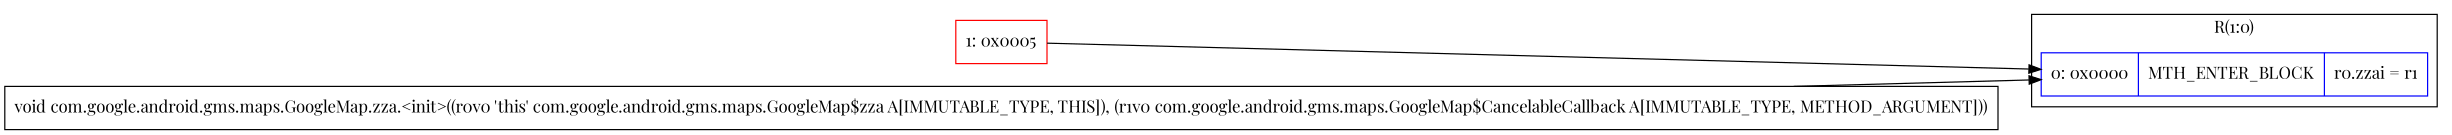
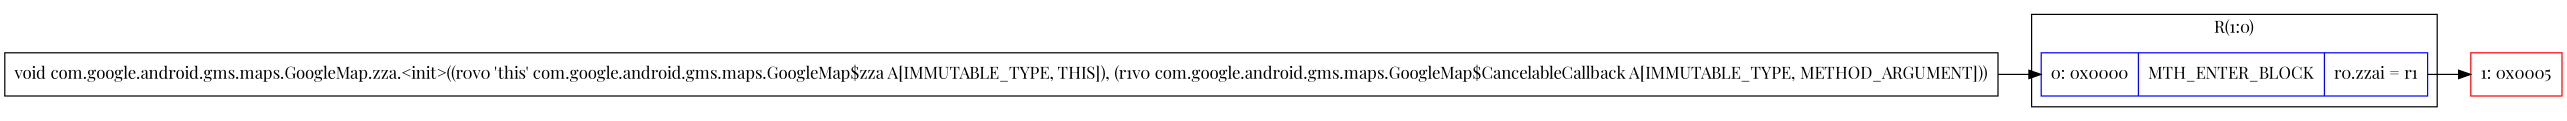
(1538, 56) -> (2445, 74)
